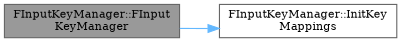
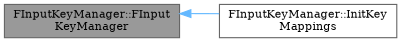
(194, 29) -> (205, 14)
